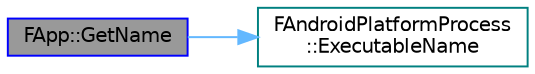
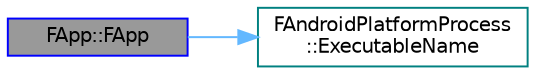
(98, 37) -> (98, 37)
